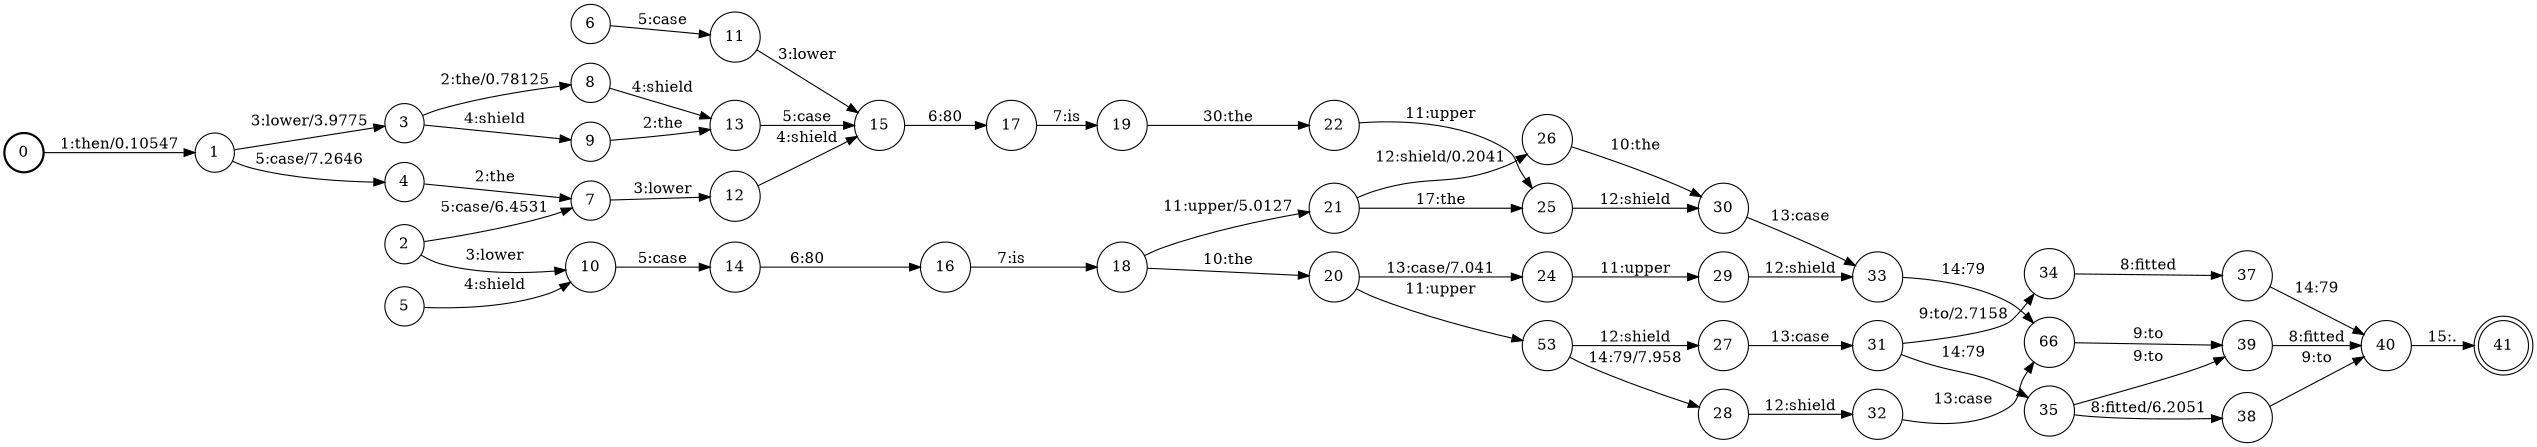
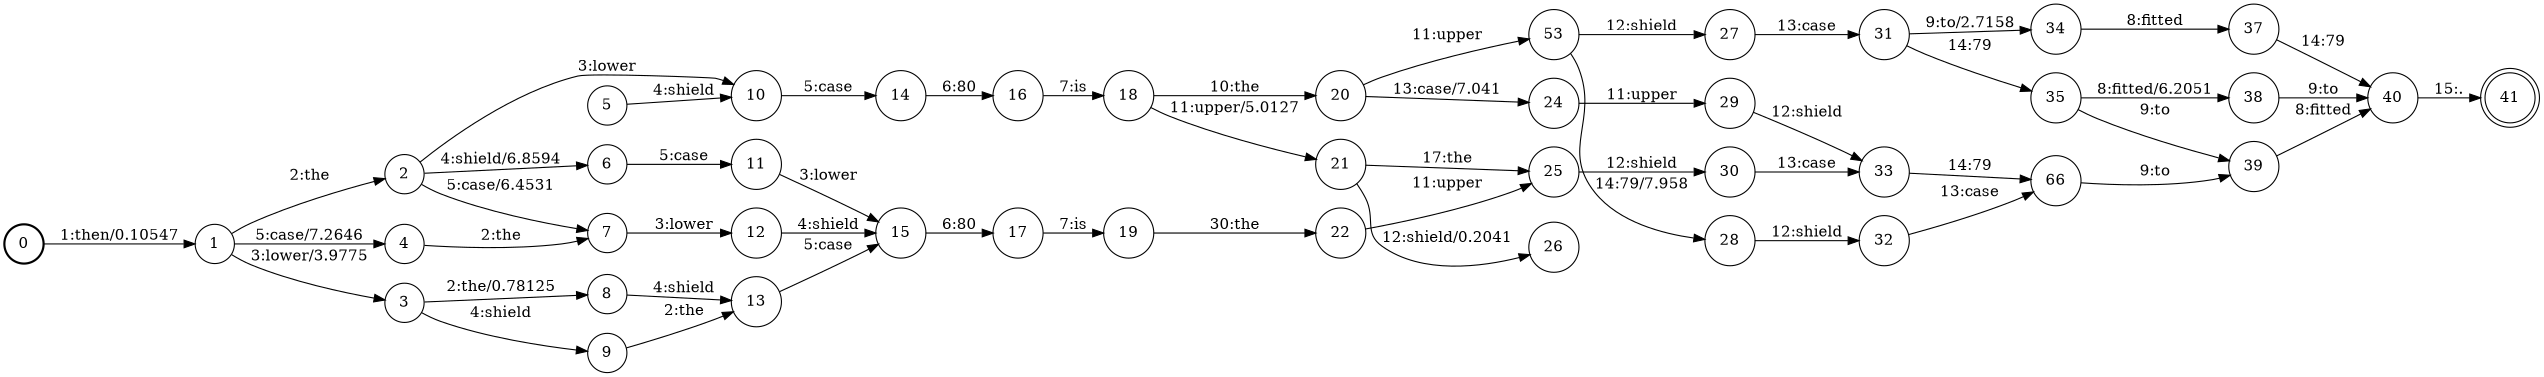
(1632, 168) -> none
none -> (500, 170)
none -> (302, 203)
